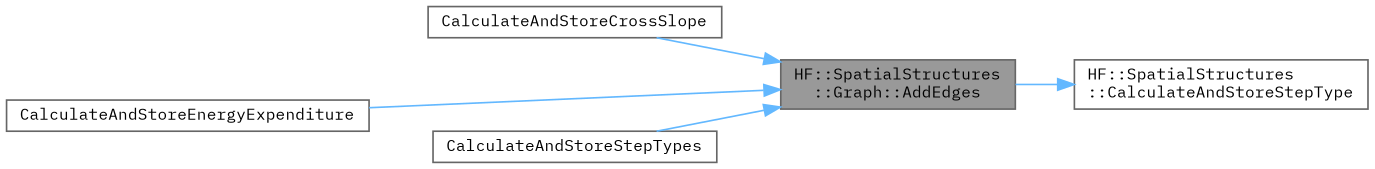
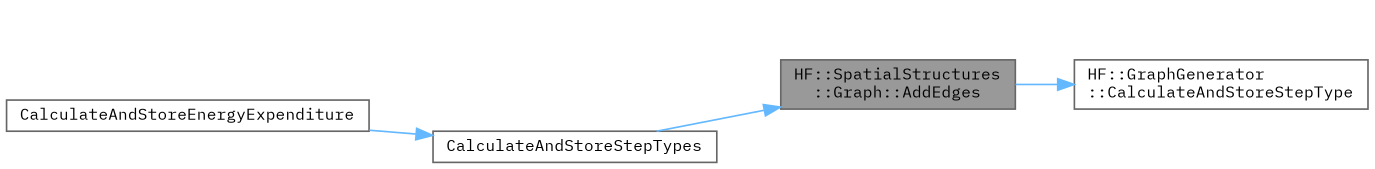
(575, 22) -> none
(1221, 84) -> (1221, 84)
(566, 99) -> (393, 132)
